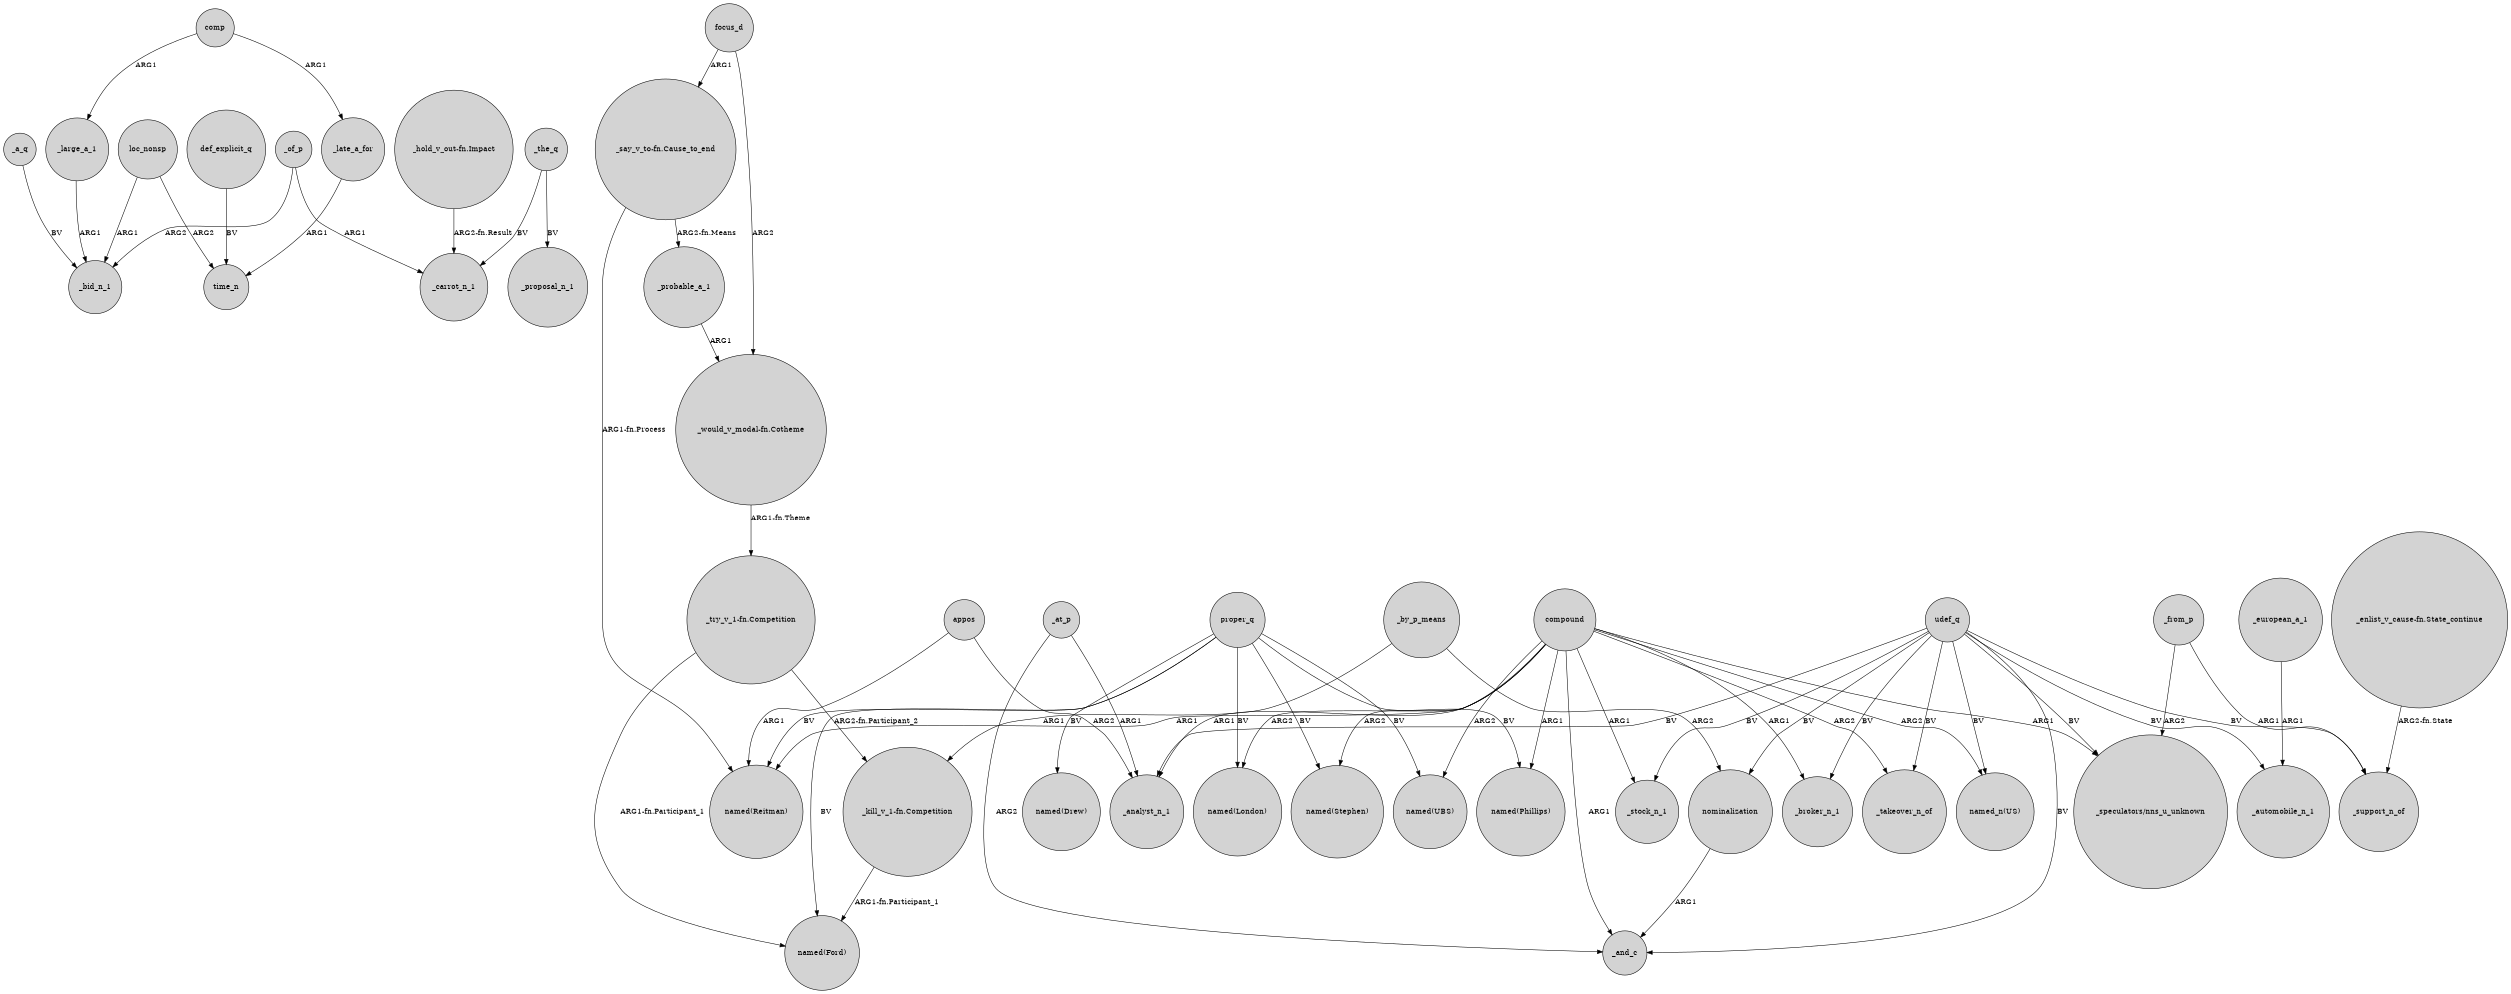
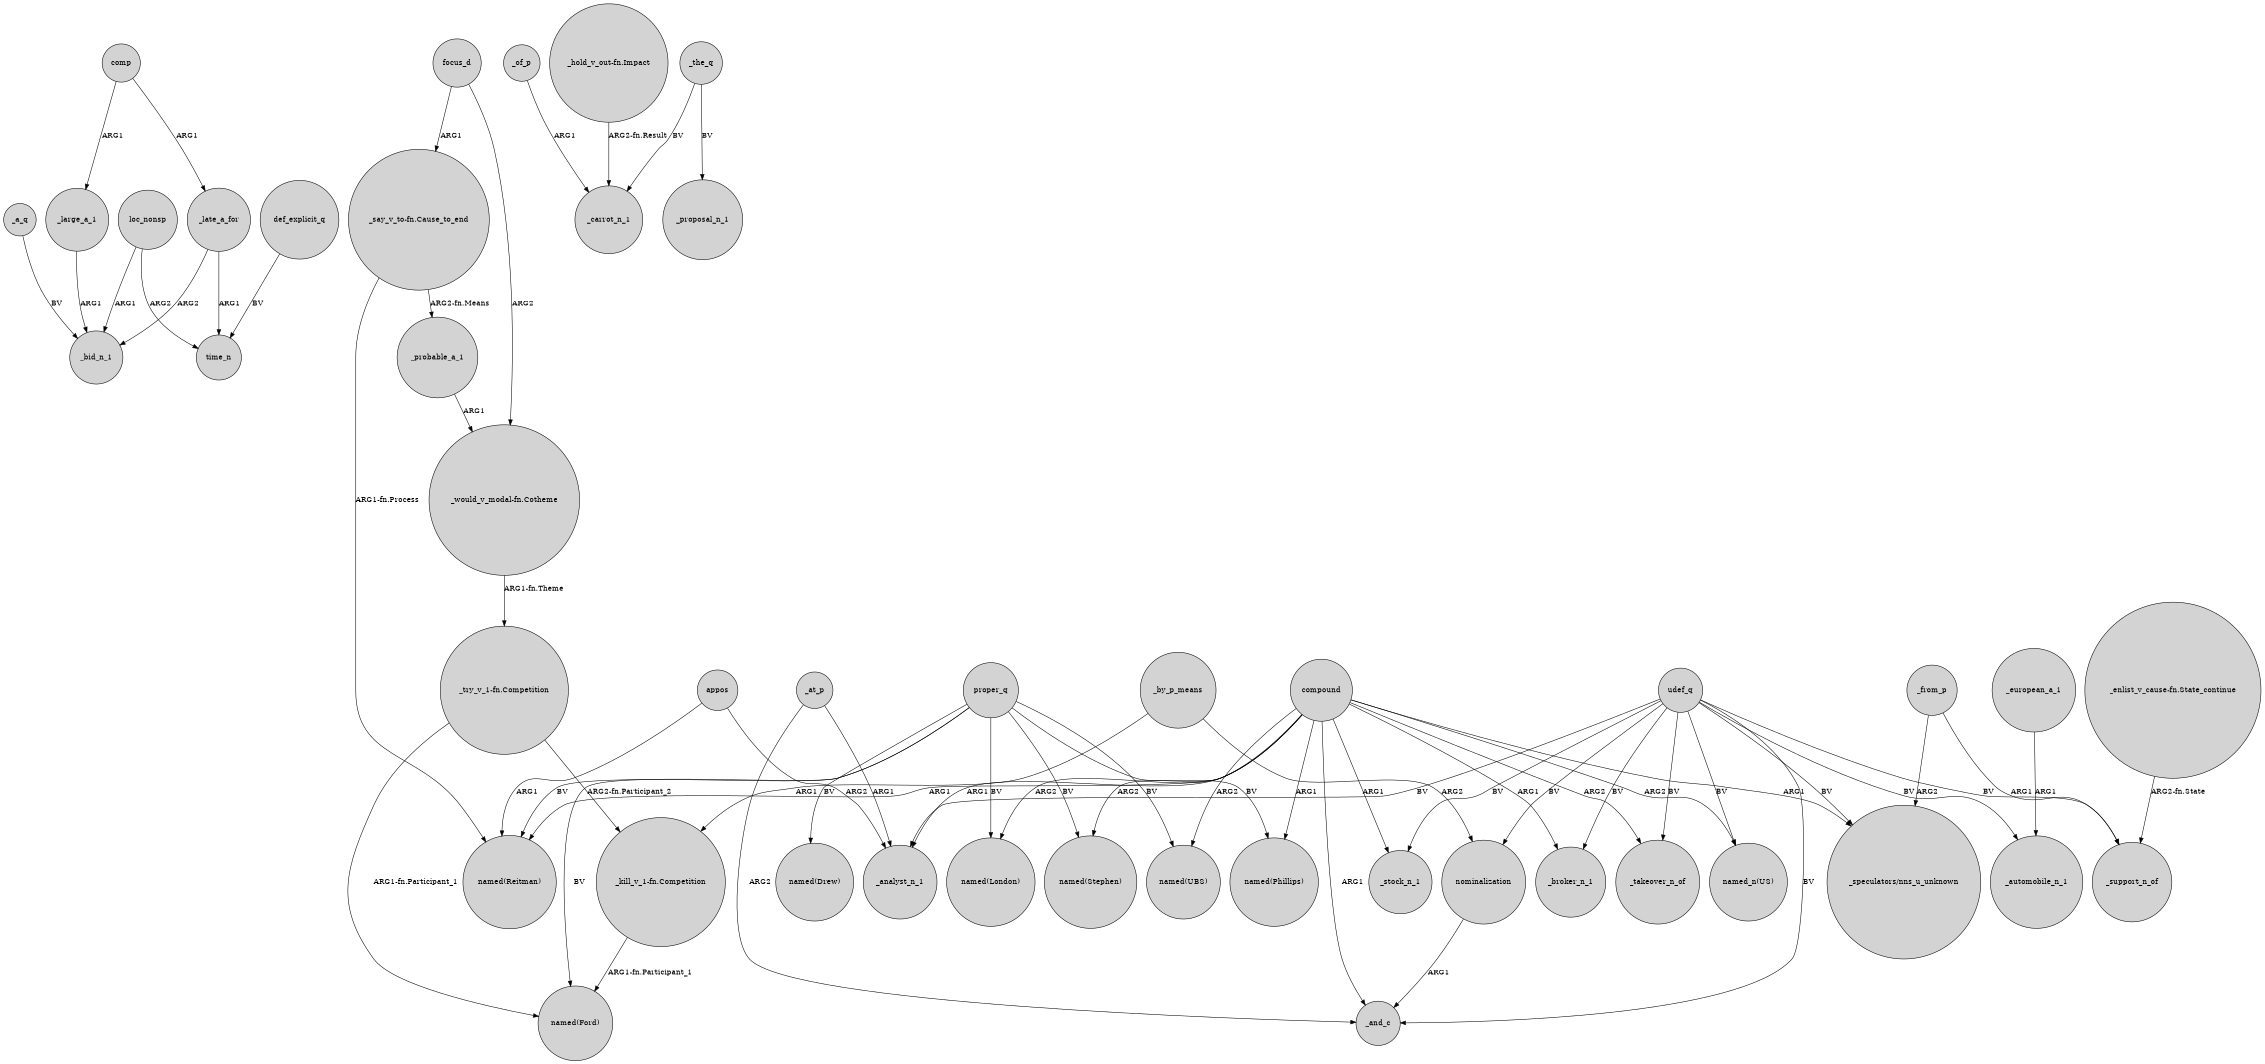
(217, 227) -> (175, 304)
